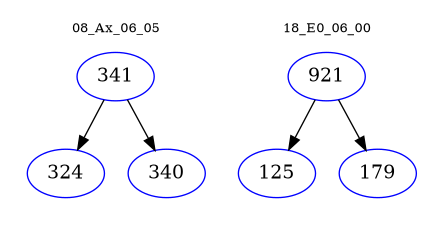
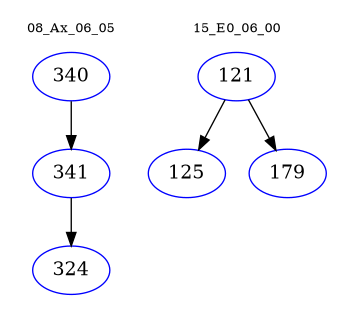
(327, 29) -> (237, 29)
(327, 77) -> (237, 77)
(138, 119) -> (71, 118)
